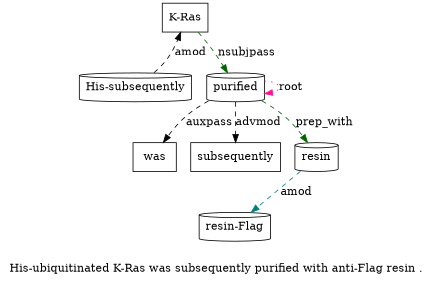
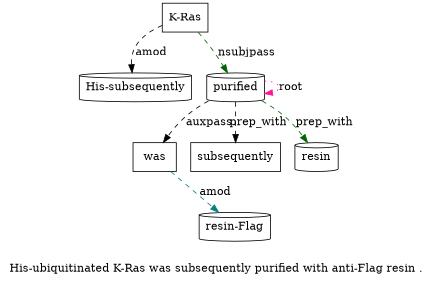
(168, 58) -> (140, 40)
(258, 122) -> (258, 122)
(279, 189) -> (192, 189)
